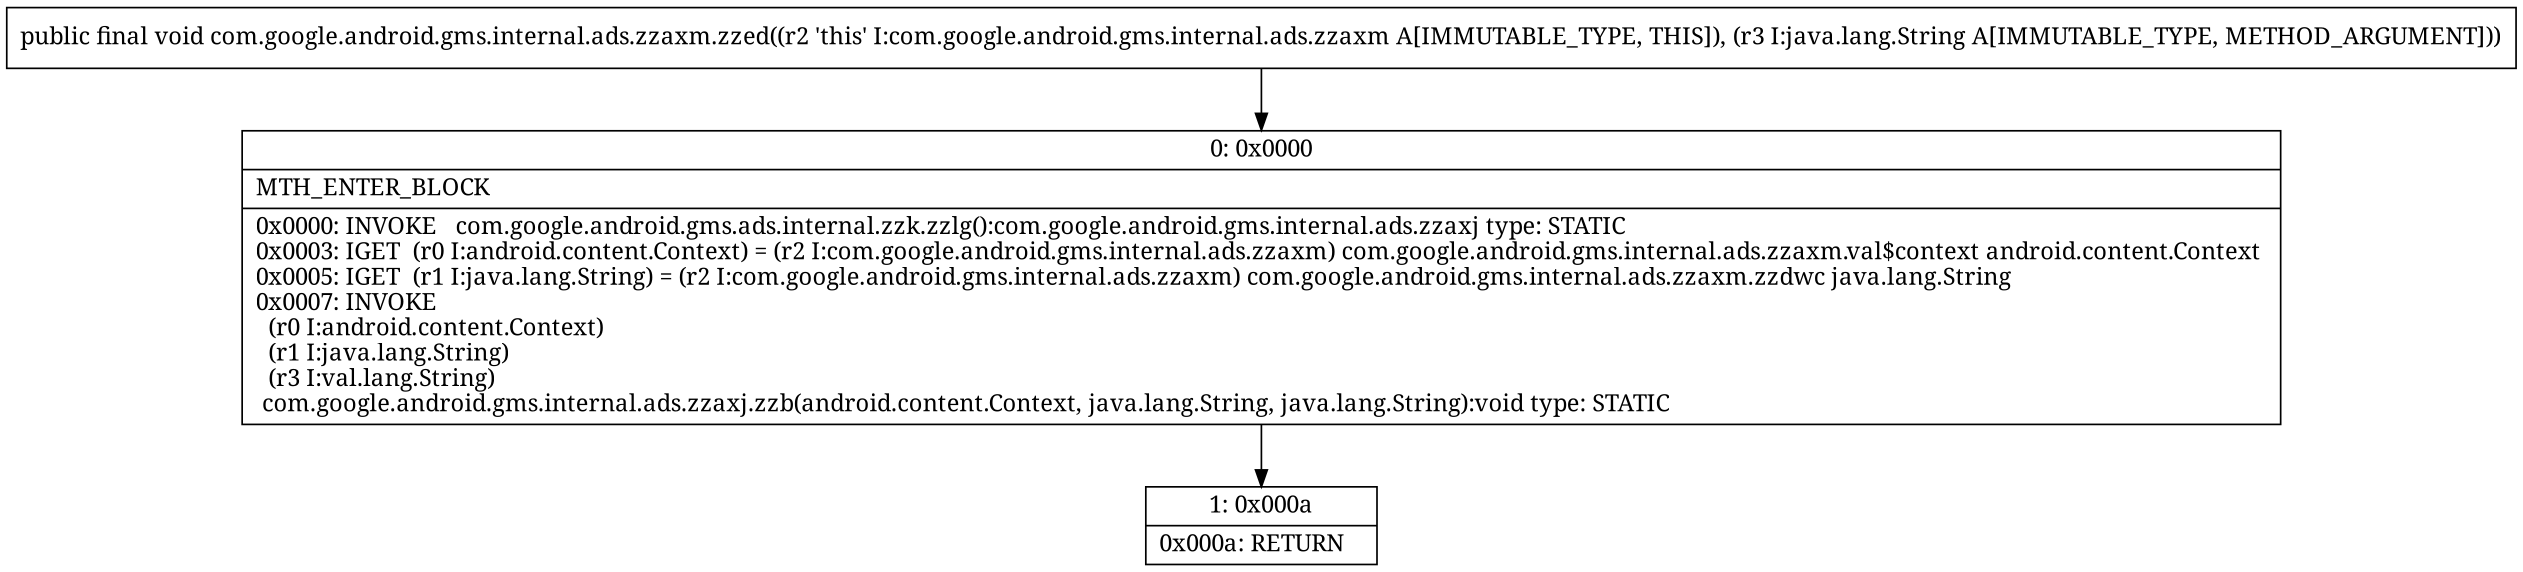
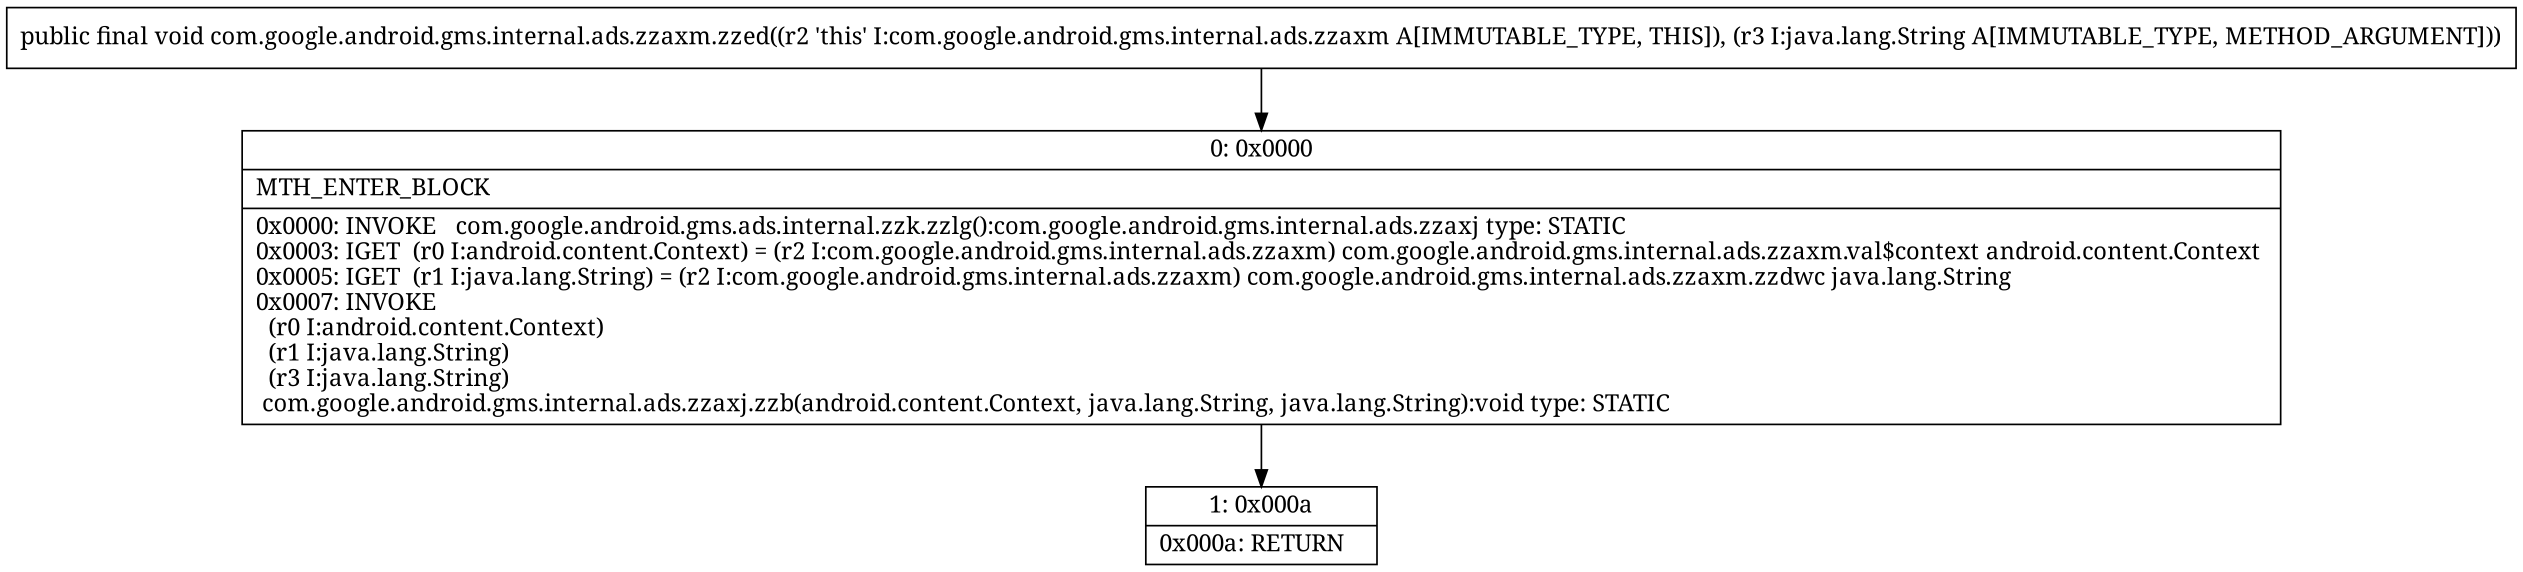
(375, 379) -> (383, 379)
